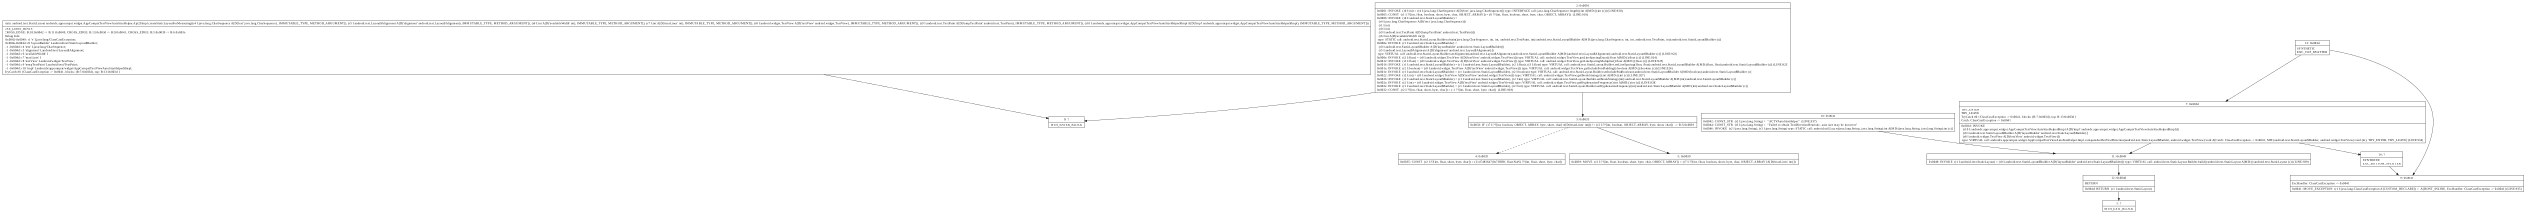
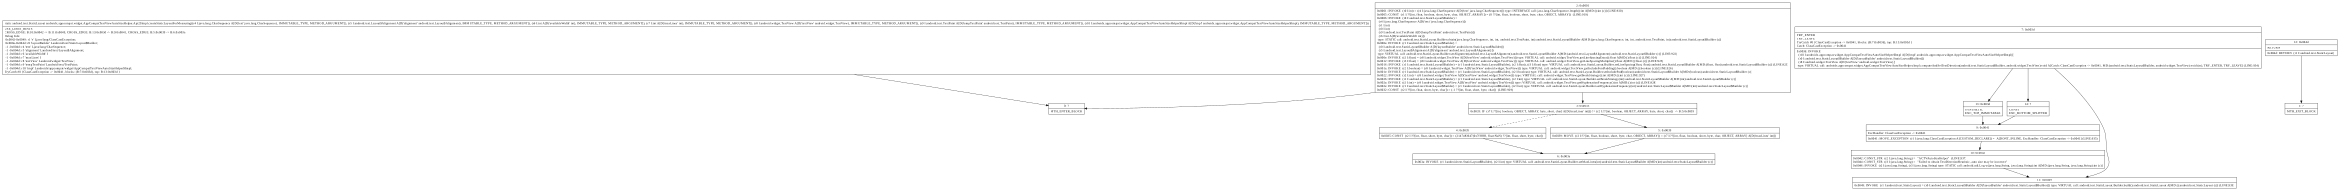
(2312, 52) -> (1983, 113)
(2264, 78) -> (2001, 84)
none -> (1981, 145)
none -> (1564, 159)
(2372, 160) -> (2014, 110)
(2119, 169) -> none
